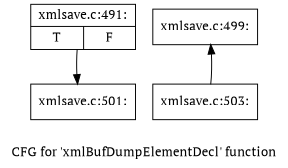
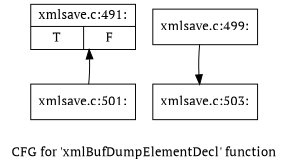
(77, 62) -> (90, 72)
(212, 69) -> (199, 60)
